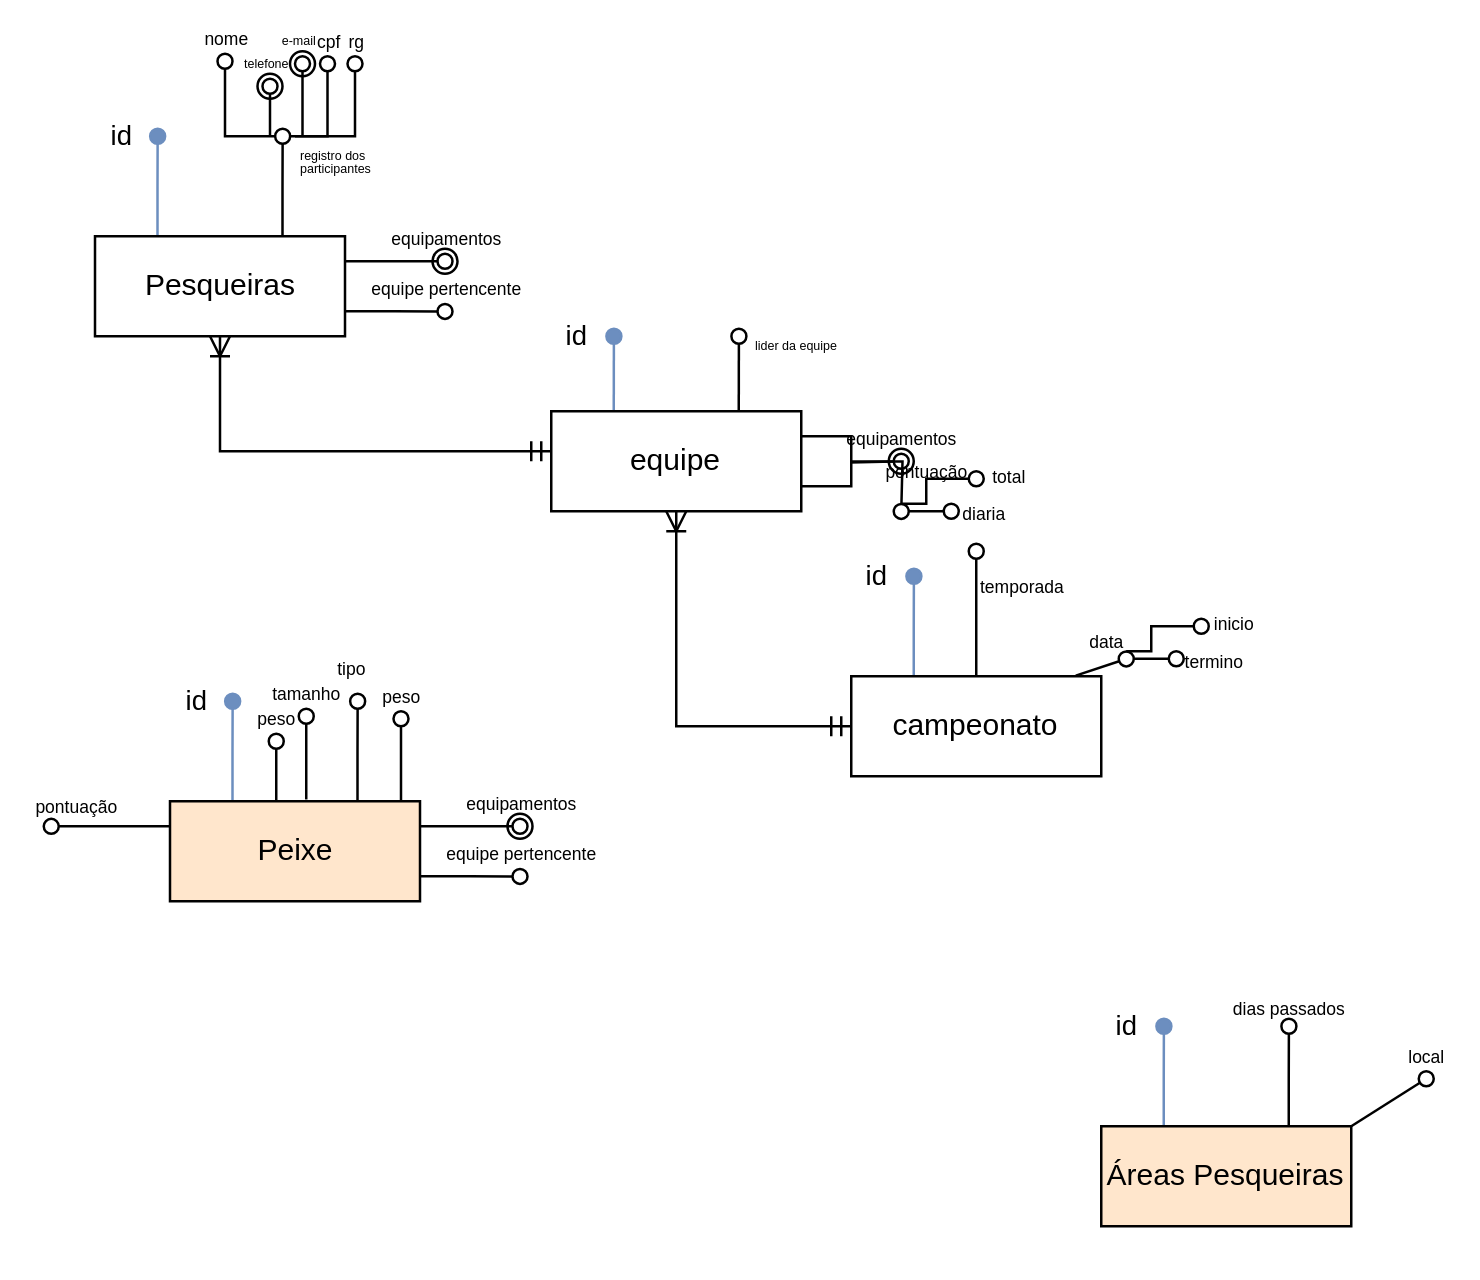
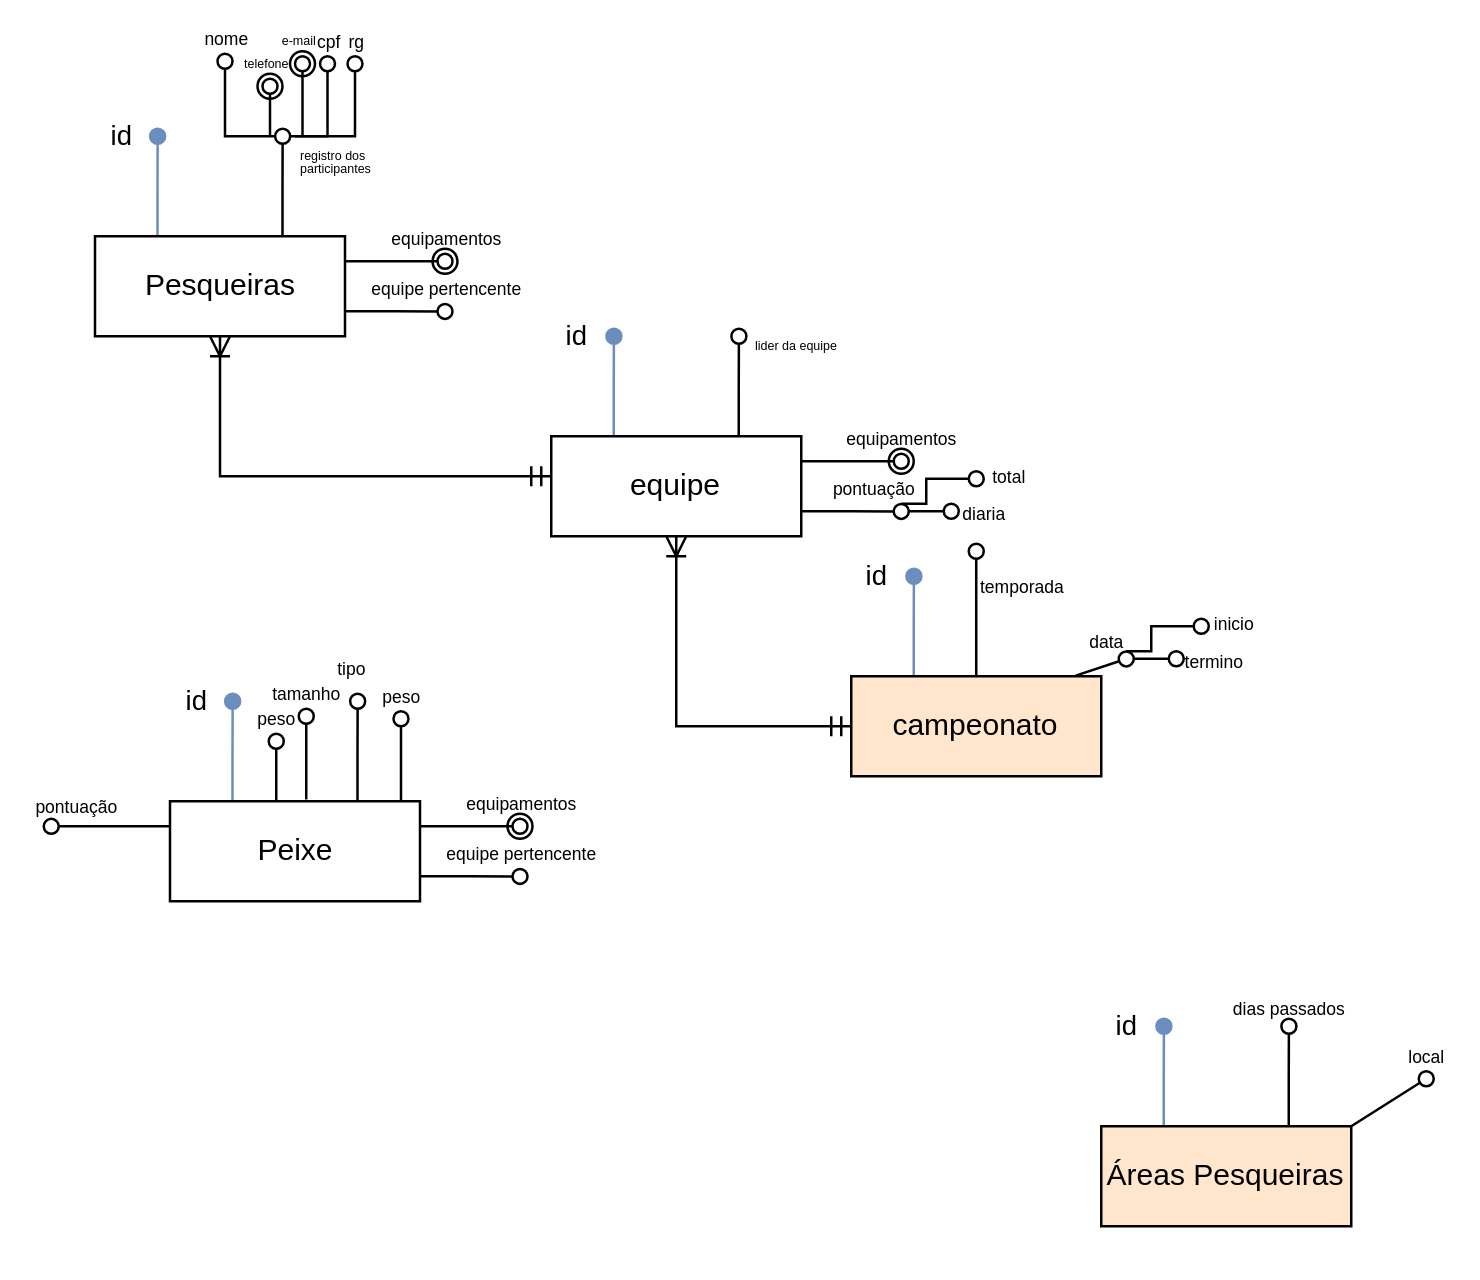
(676, 461) -> (676, 486)
(976, 726) -> (976, 726)
(295, 851) -> (295, 851)
